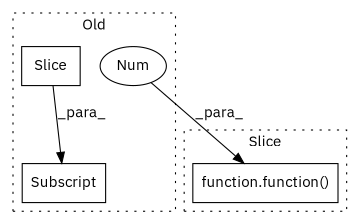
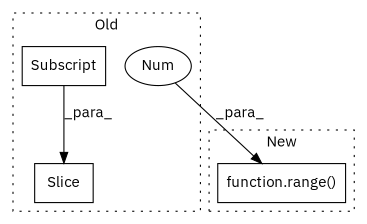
(57, 119) -> (64, 119)
(265, 142) -> (282, 142)
(265, 183) -> (282, 183)
